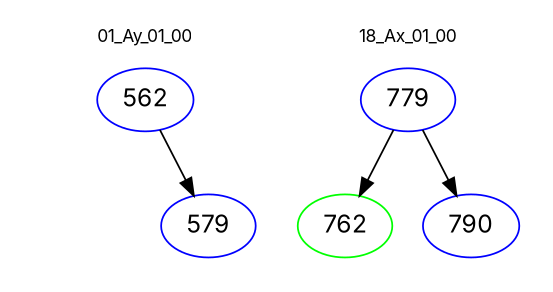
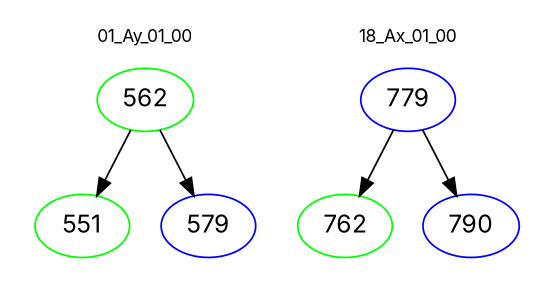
(145, 100) -> (145, 100)
none -> (82, 226)
